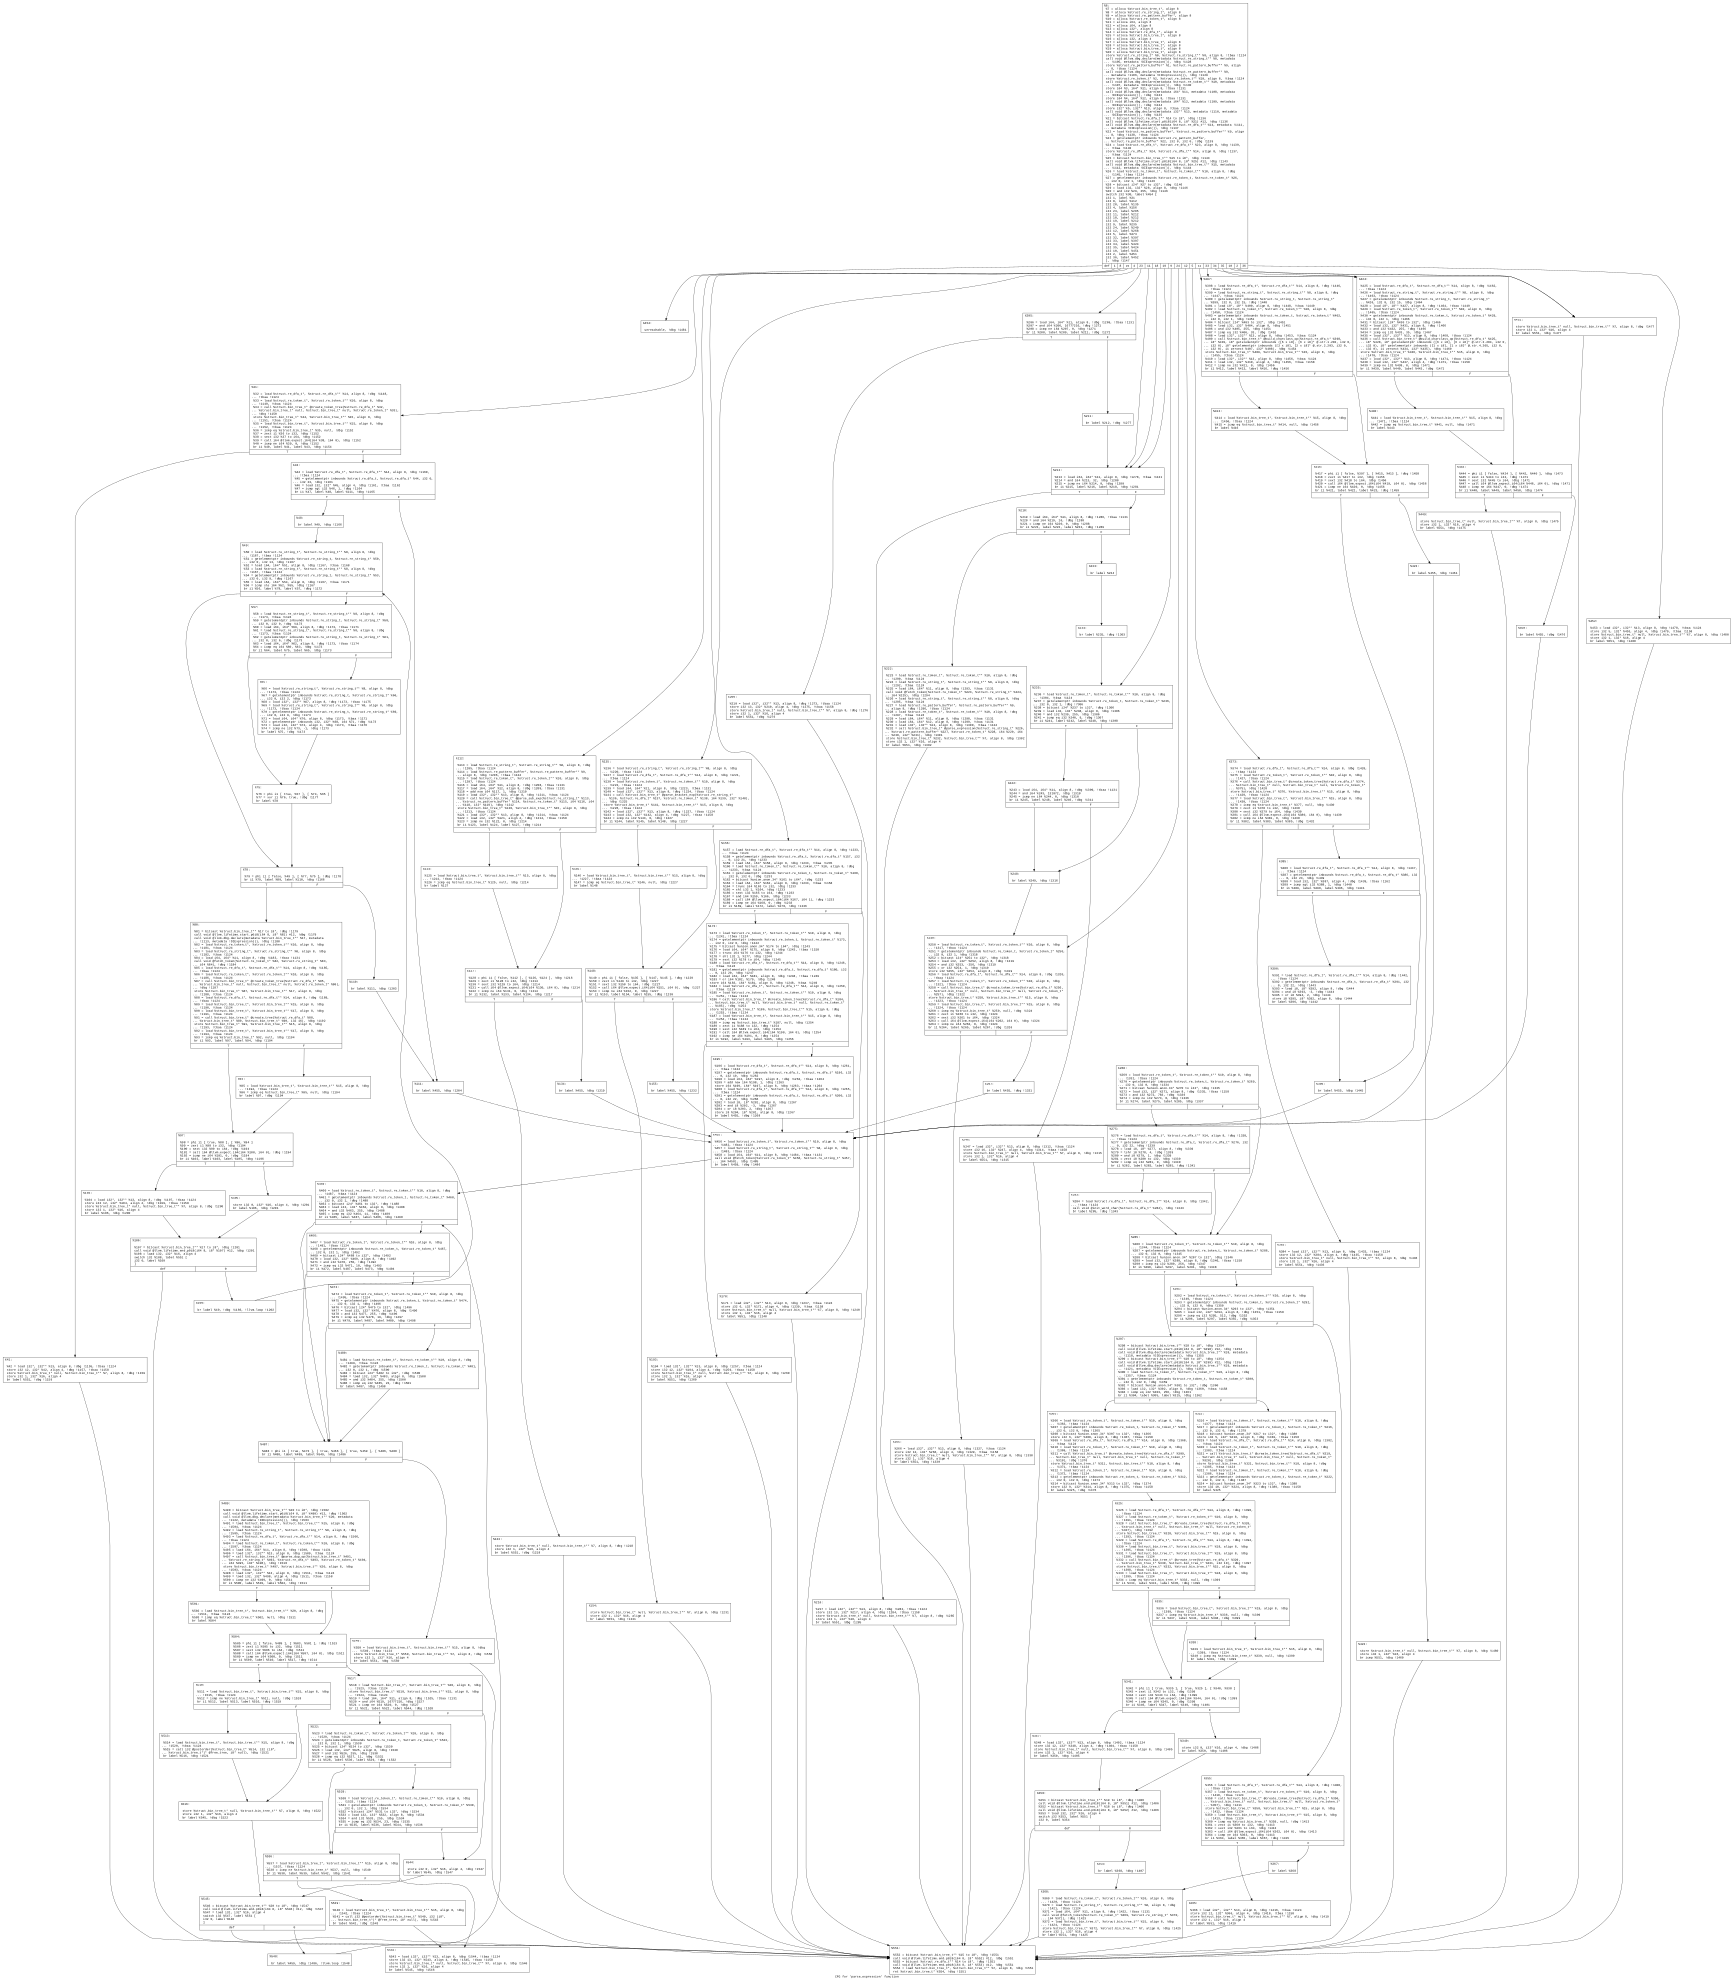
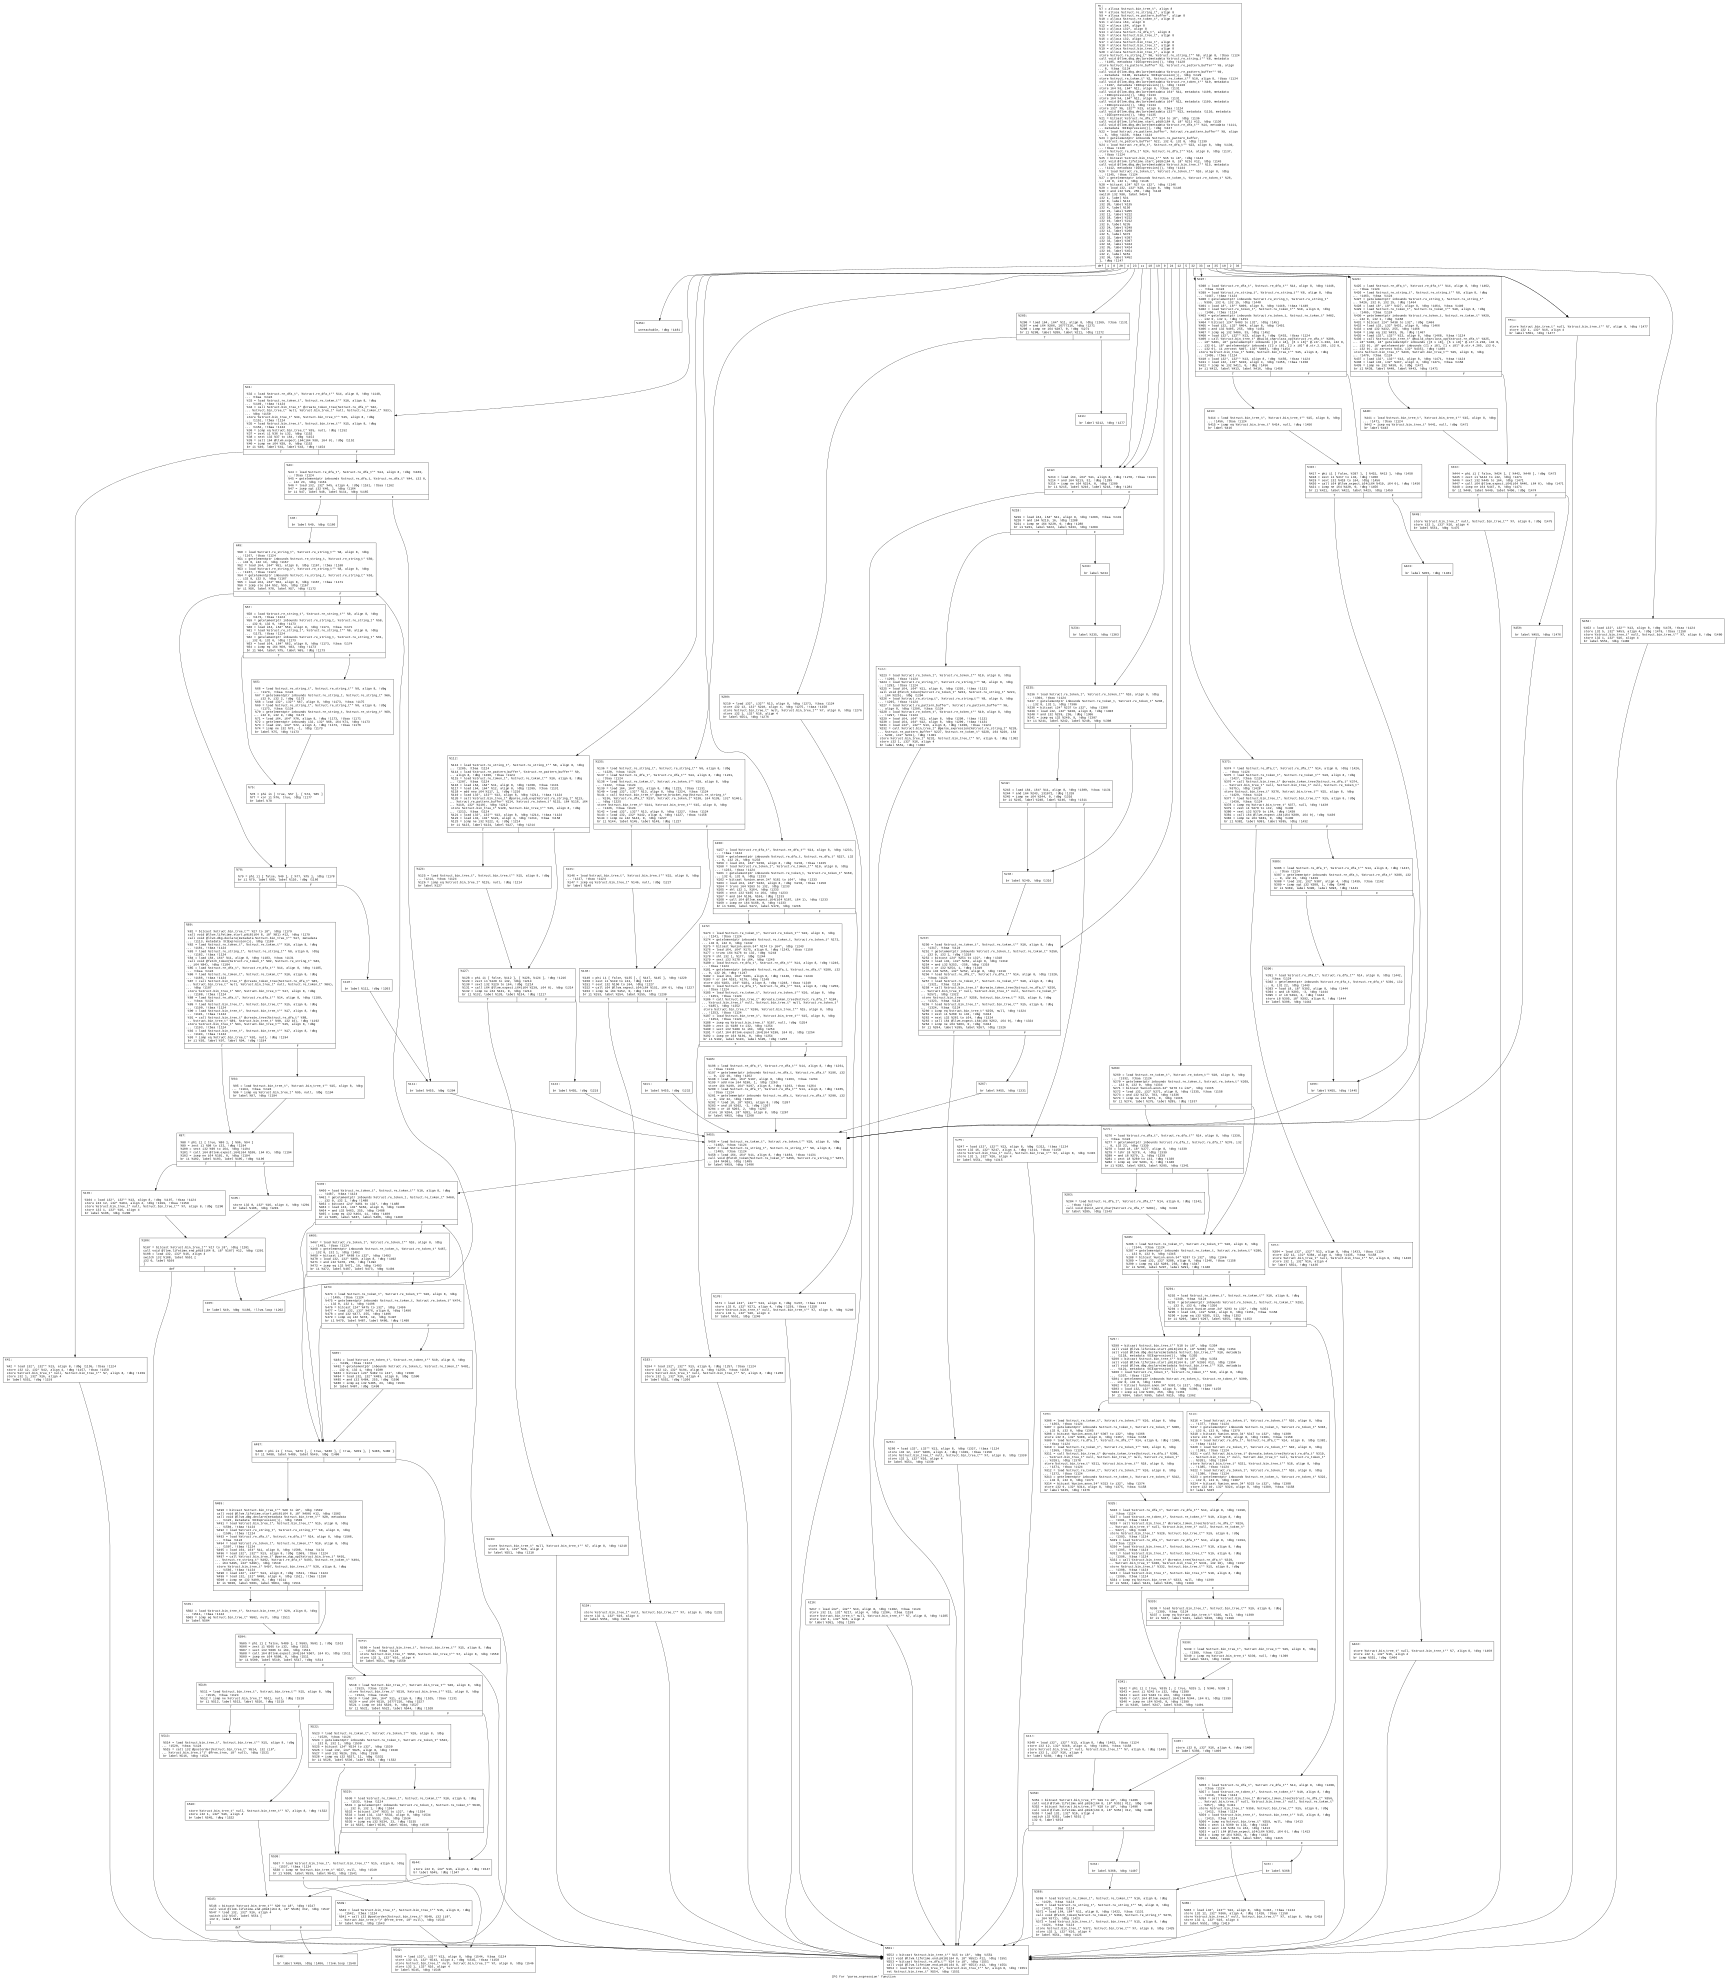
(240, 1779) -> none
